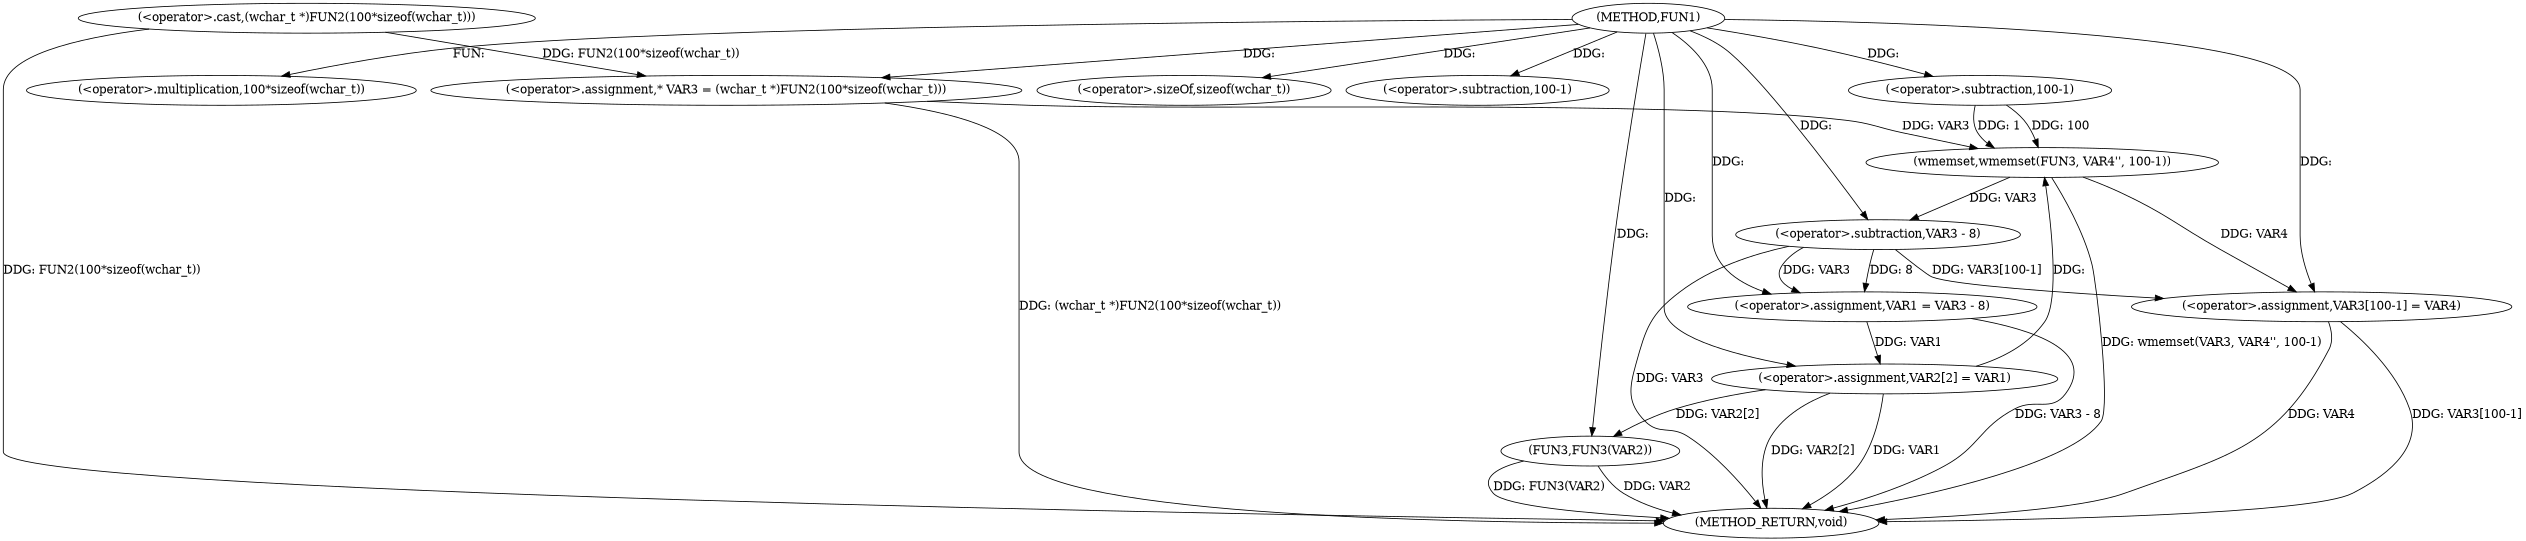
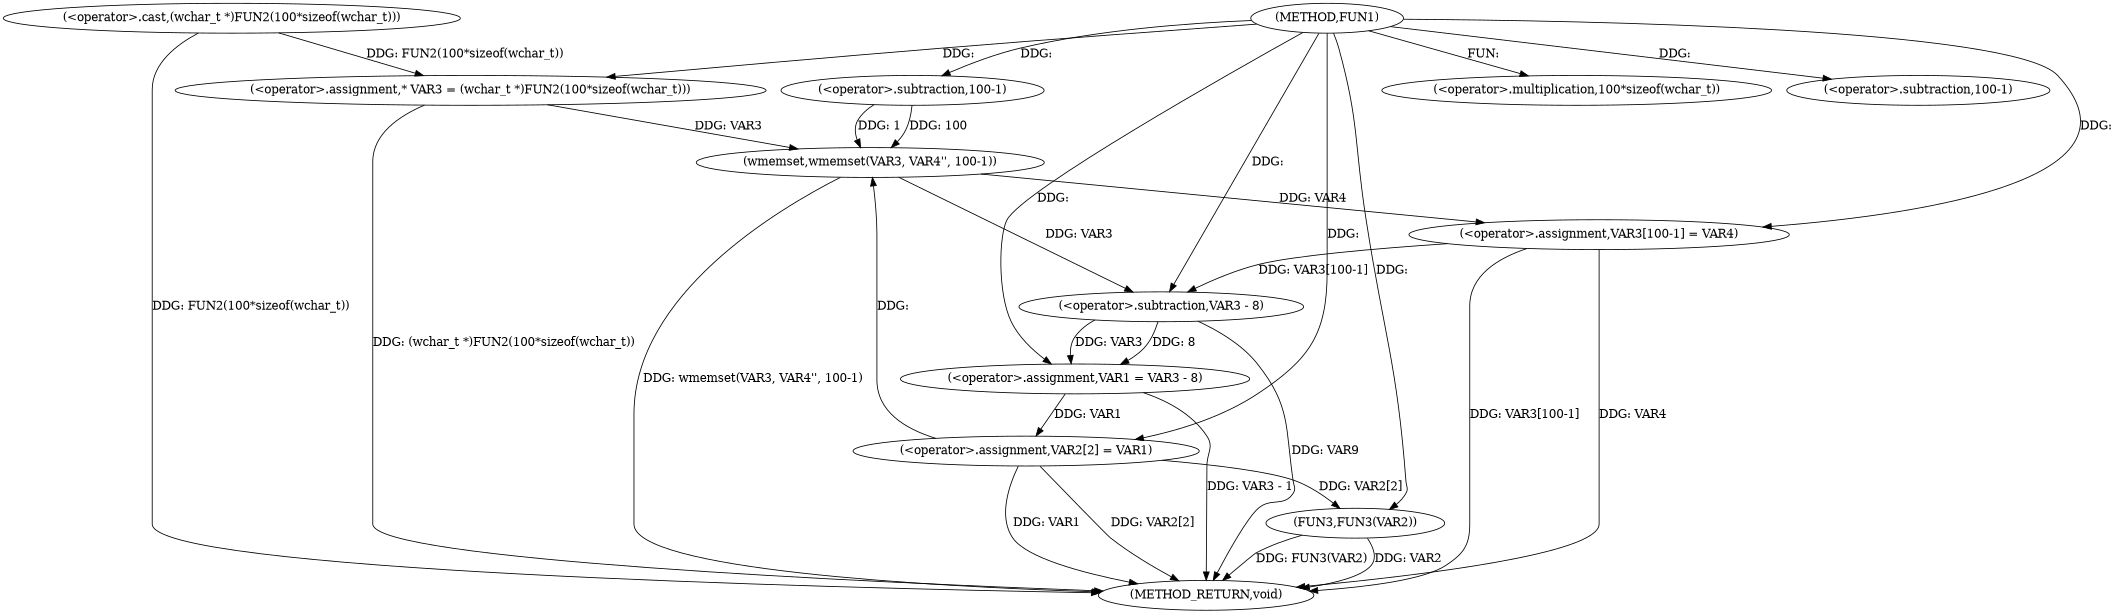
(1184, 90) -> none
(2042, 163) -> (870, 163)
(2020, 289) -> (1319, 255)
(1670, 379) -> (1326, 451)
(2058, 415) -> (1250, 487)
